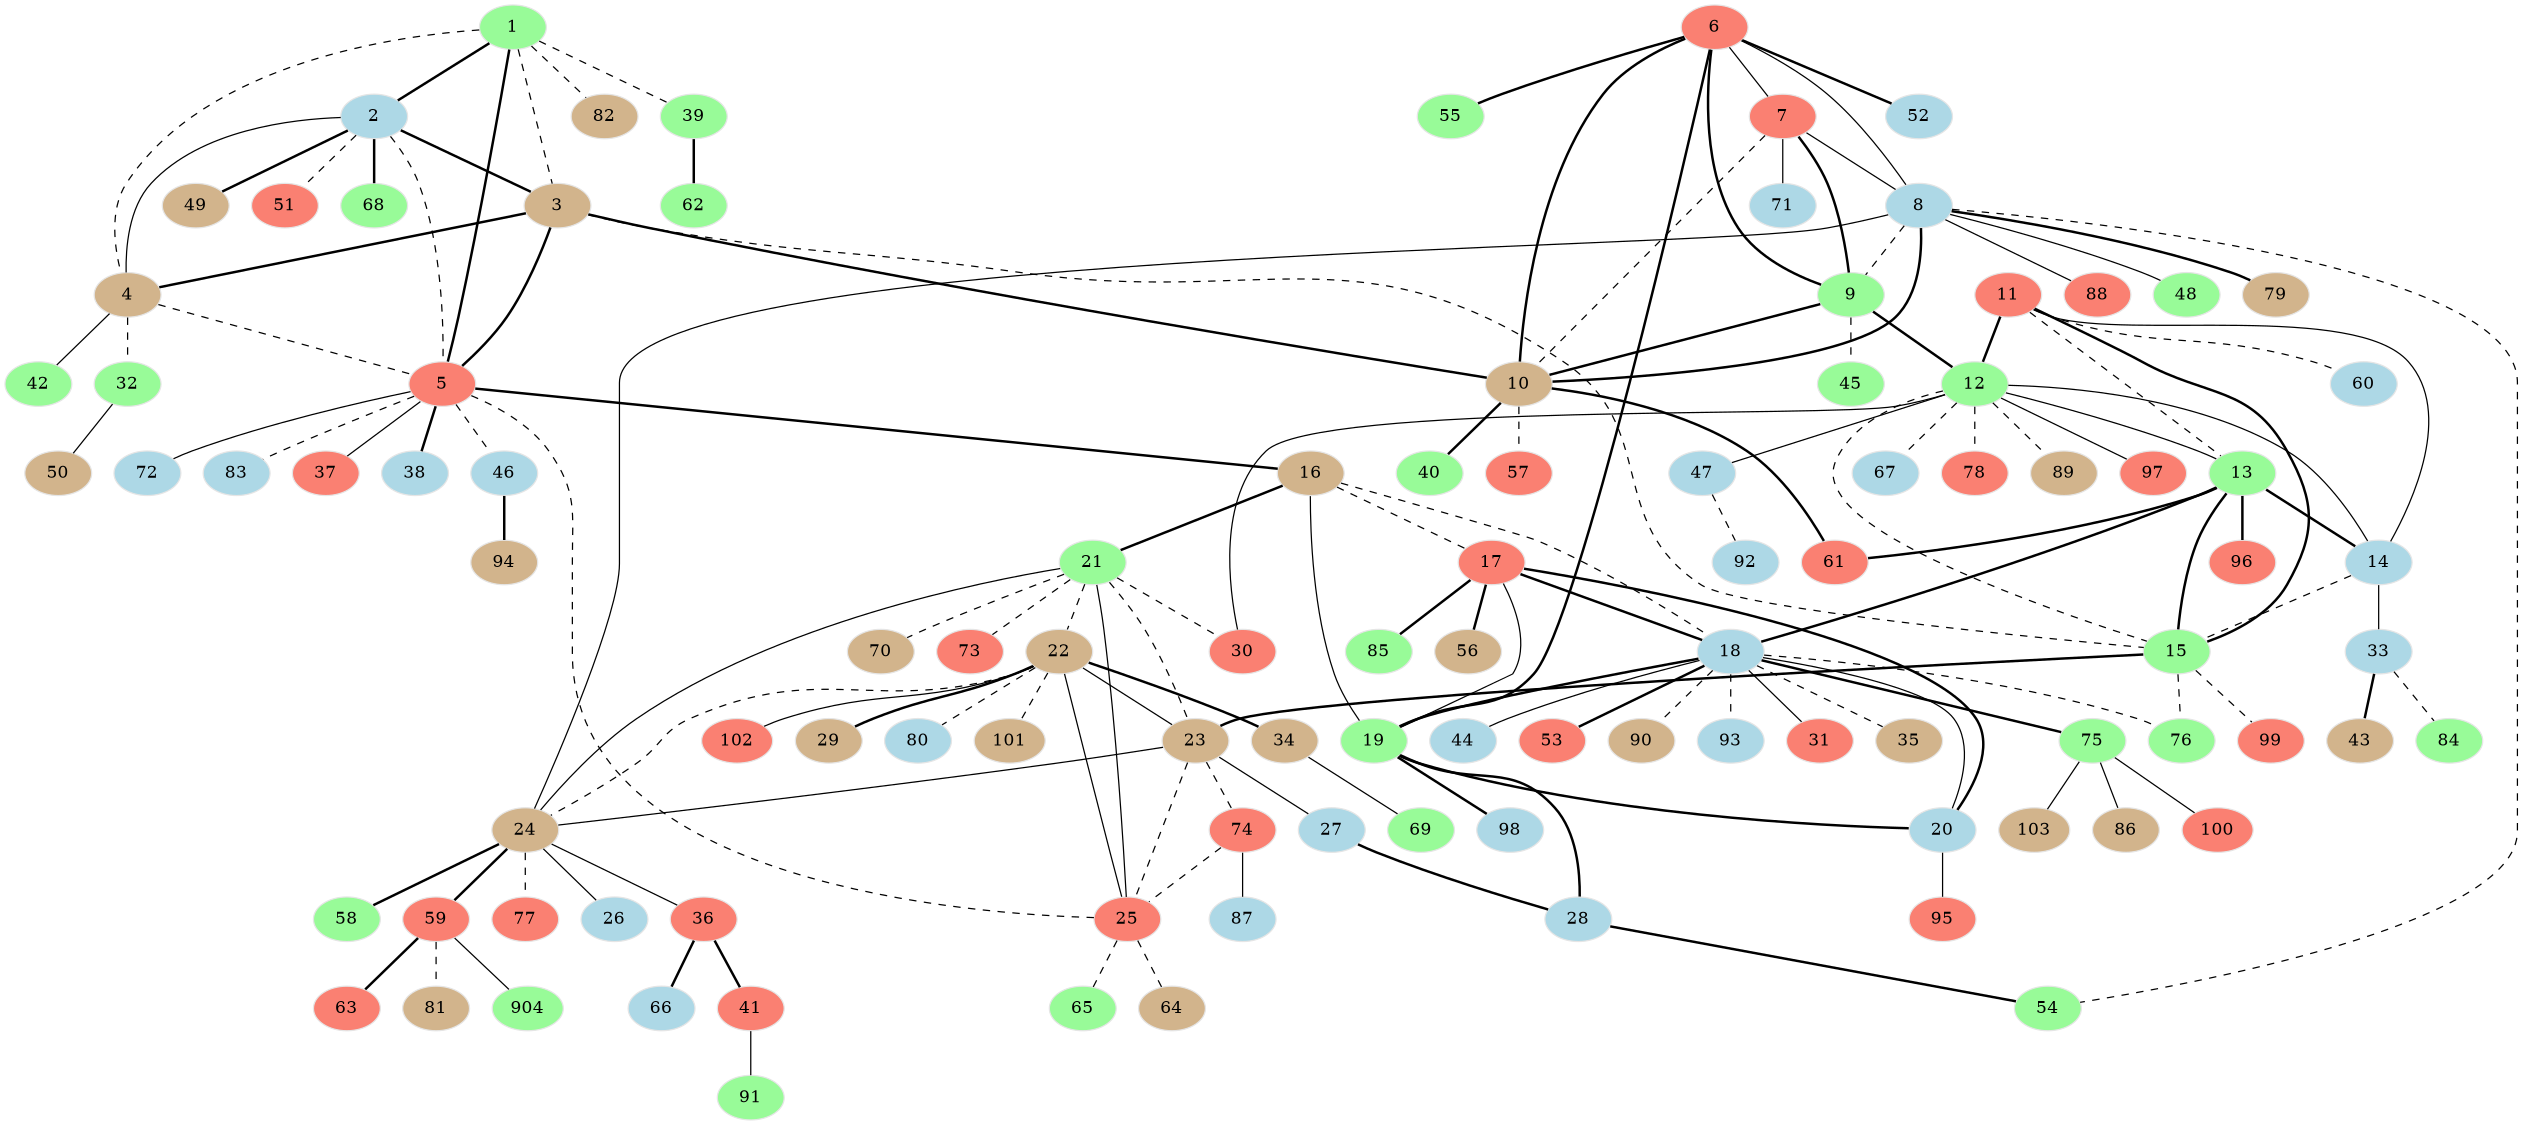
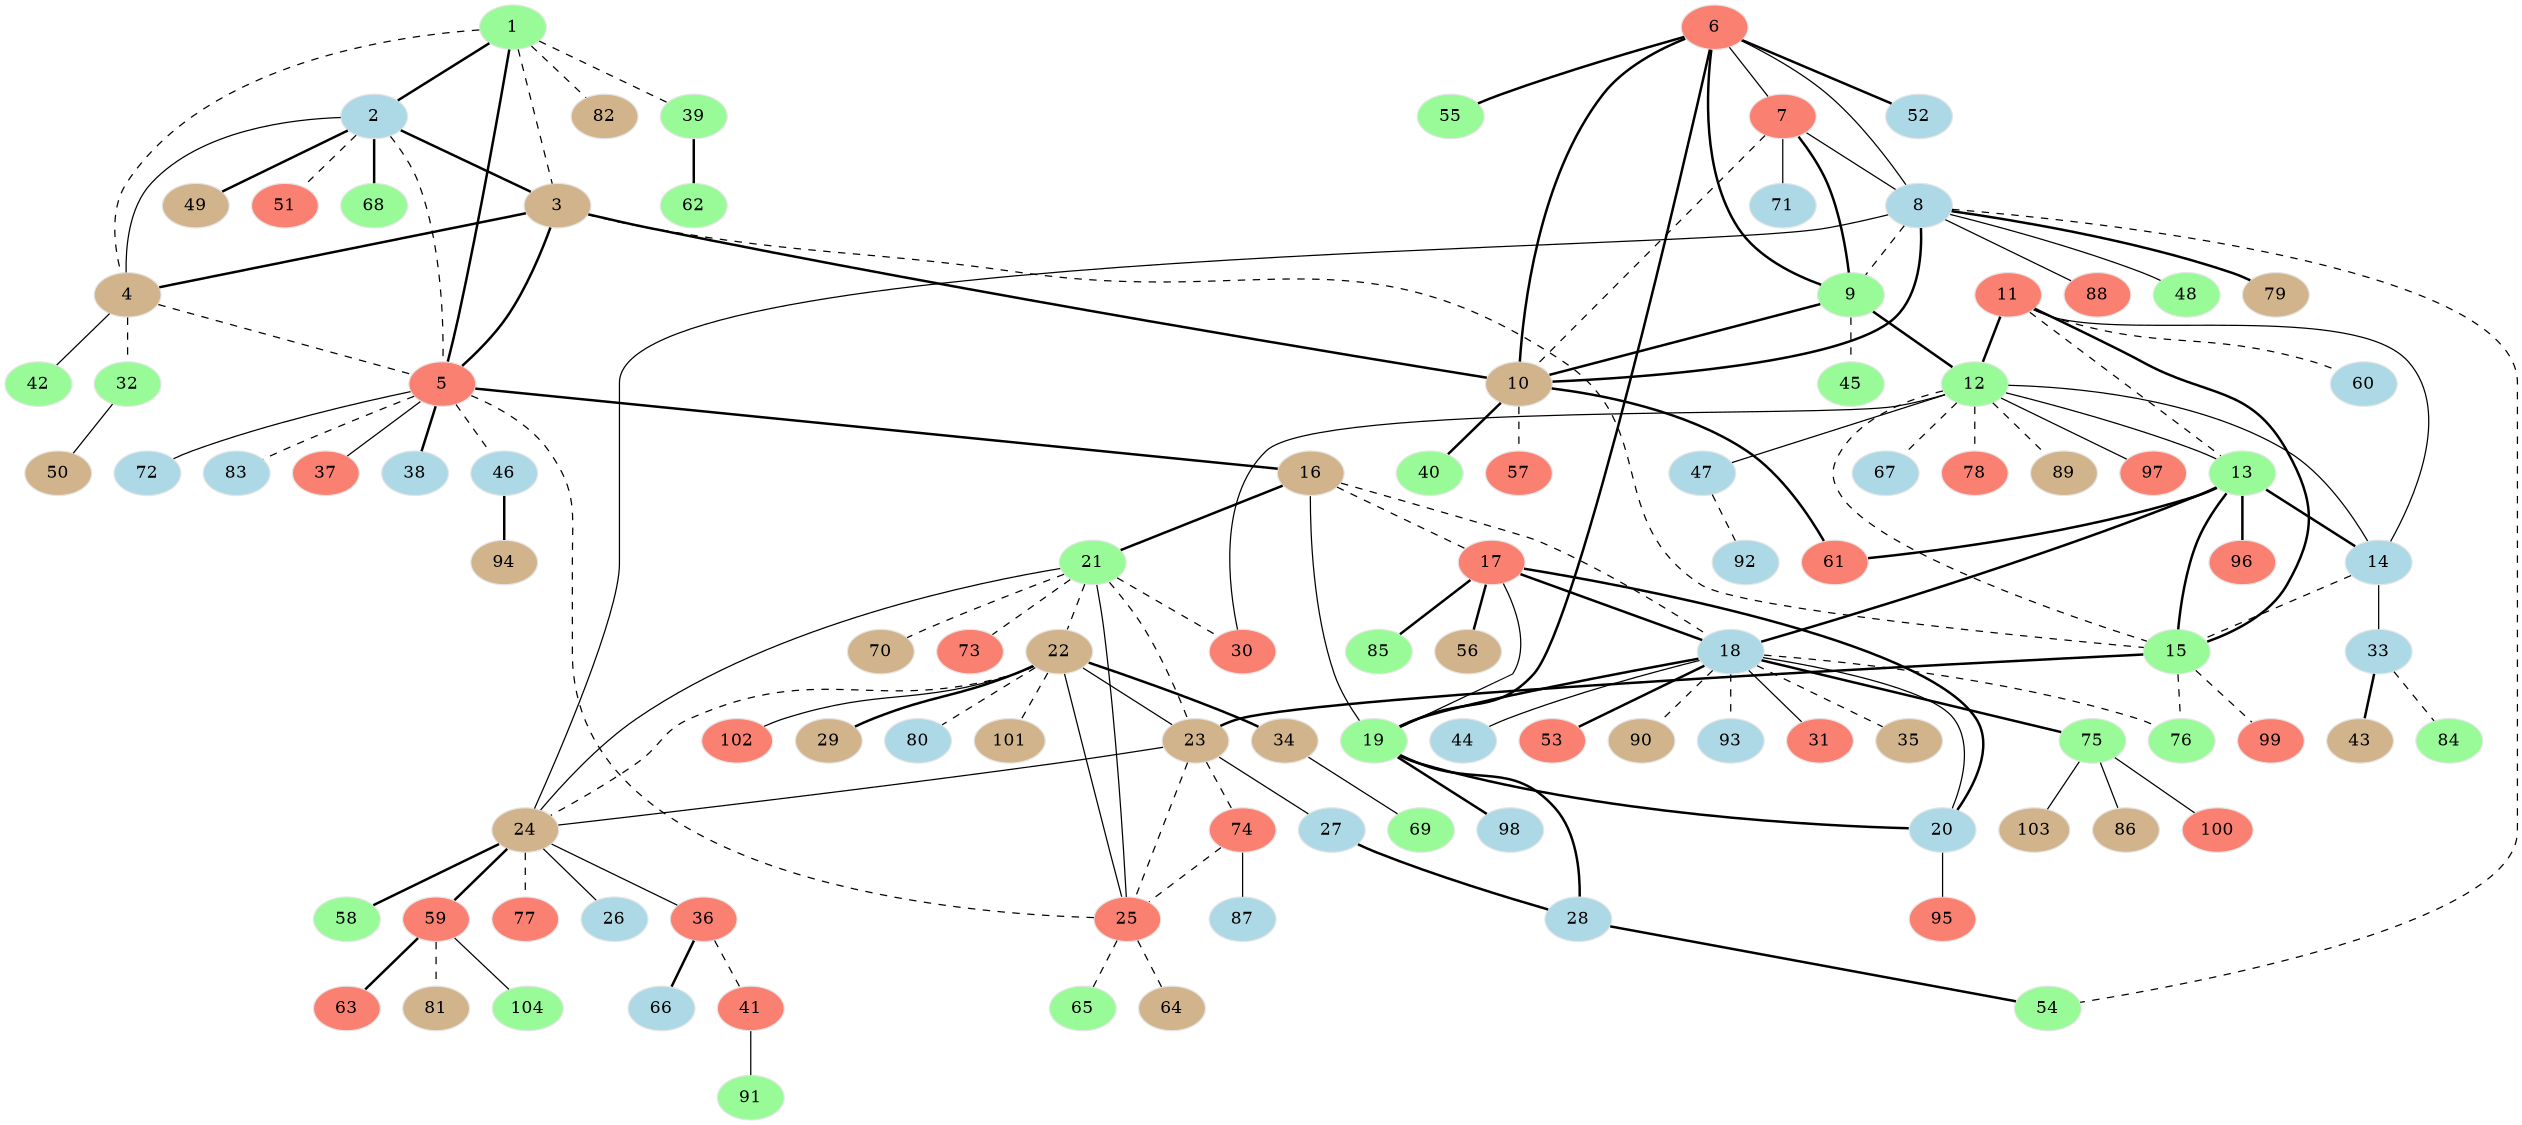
(727, 964) -> (727, 964)
(528, 1008) -> (528, 1008)
